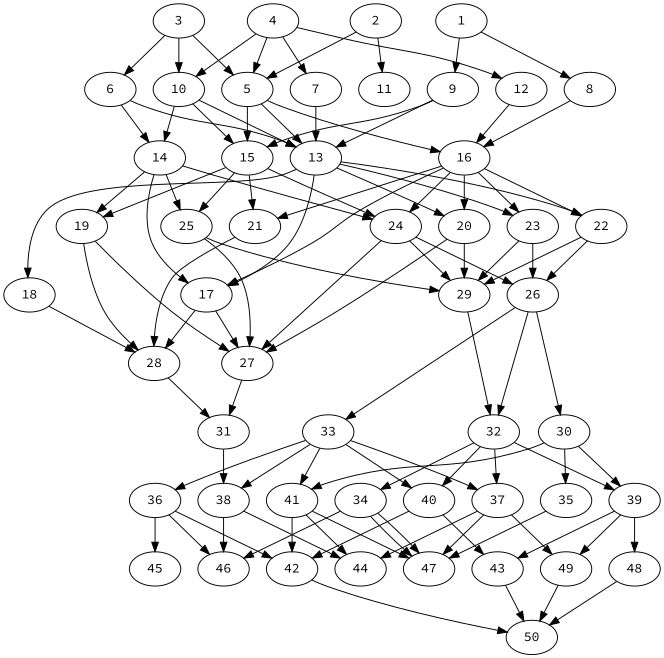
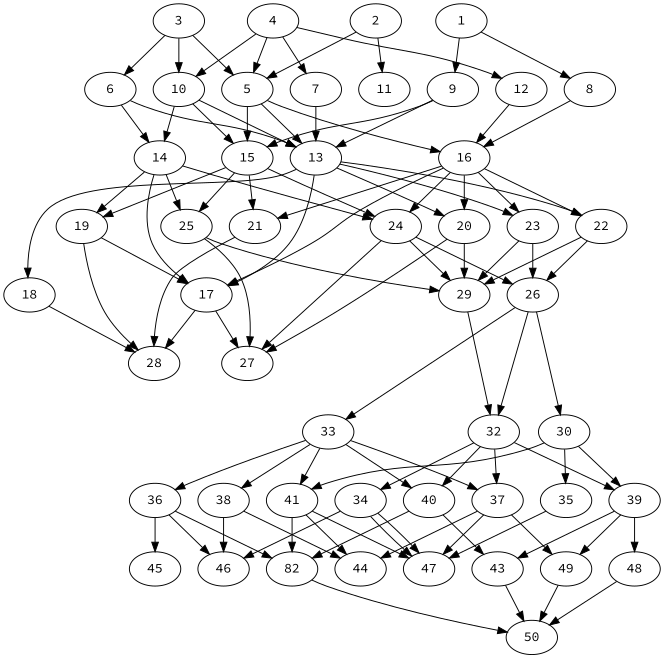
(155, 298) -> (140, 258)
(224, 432) -> none
(292, 569) -> (292, 569)
